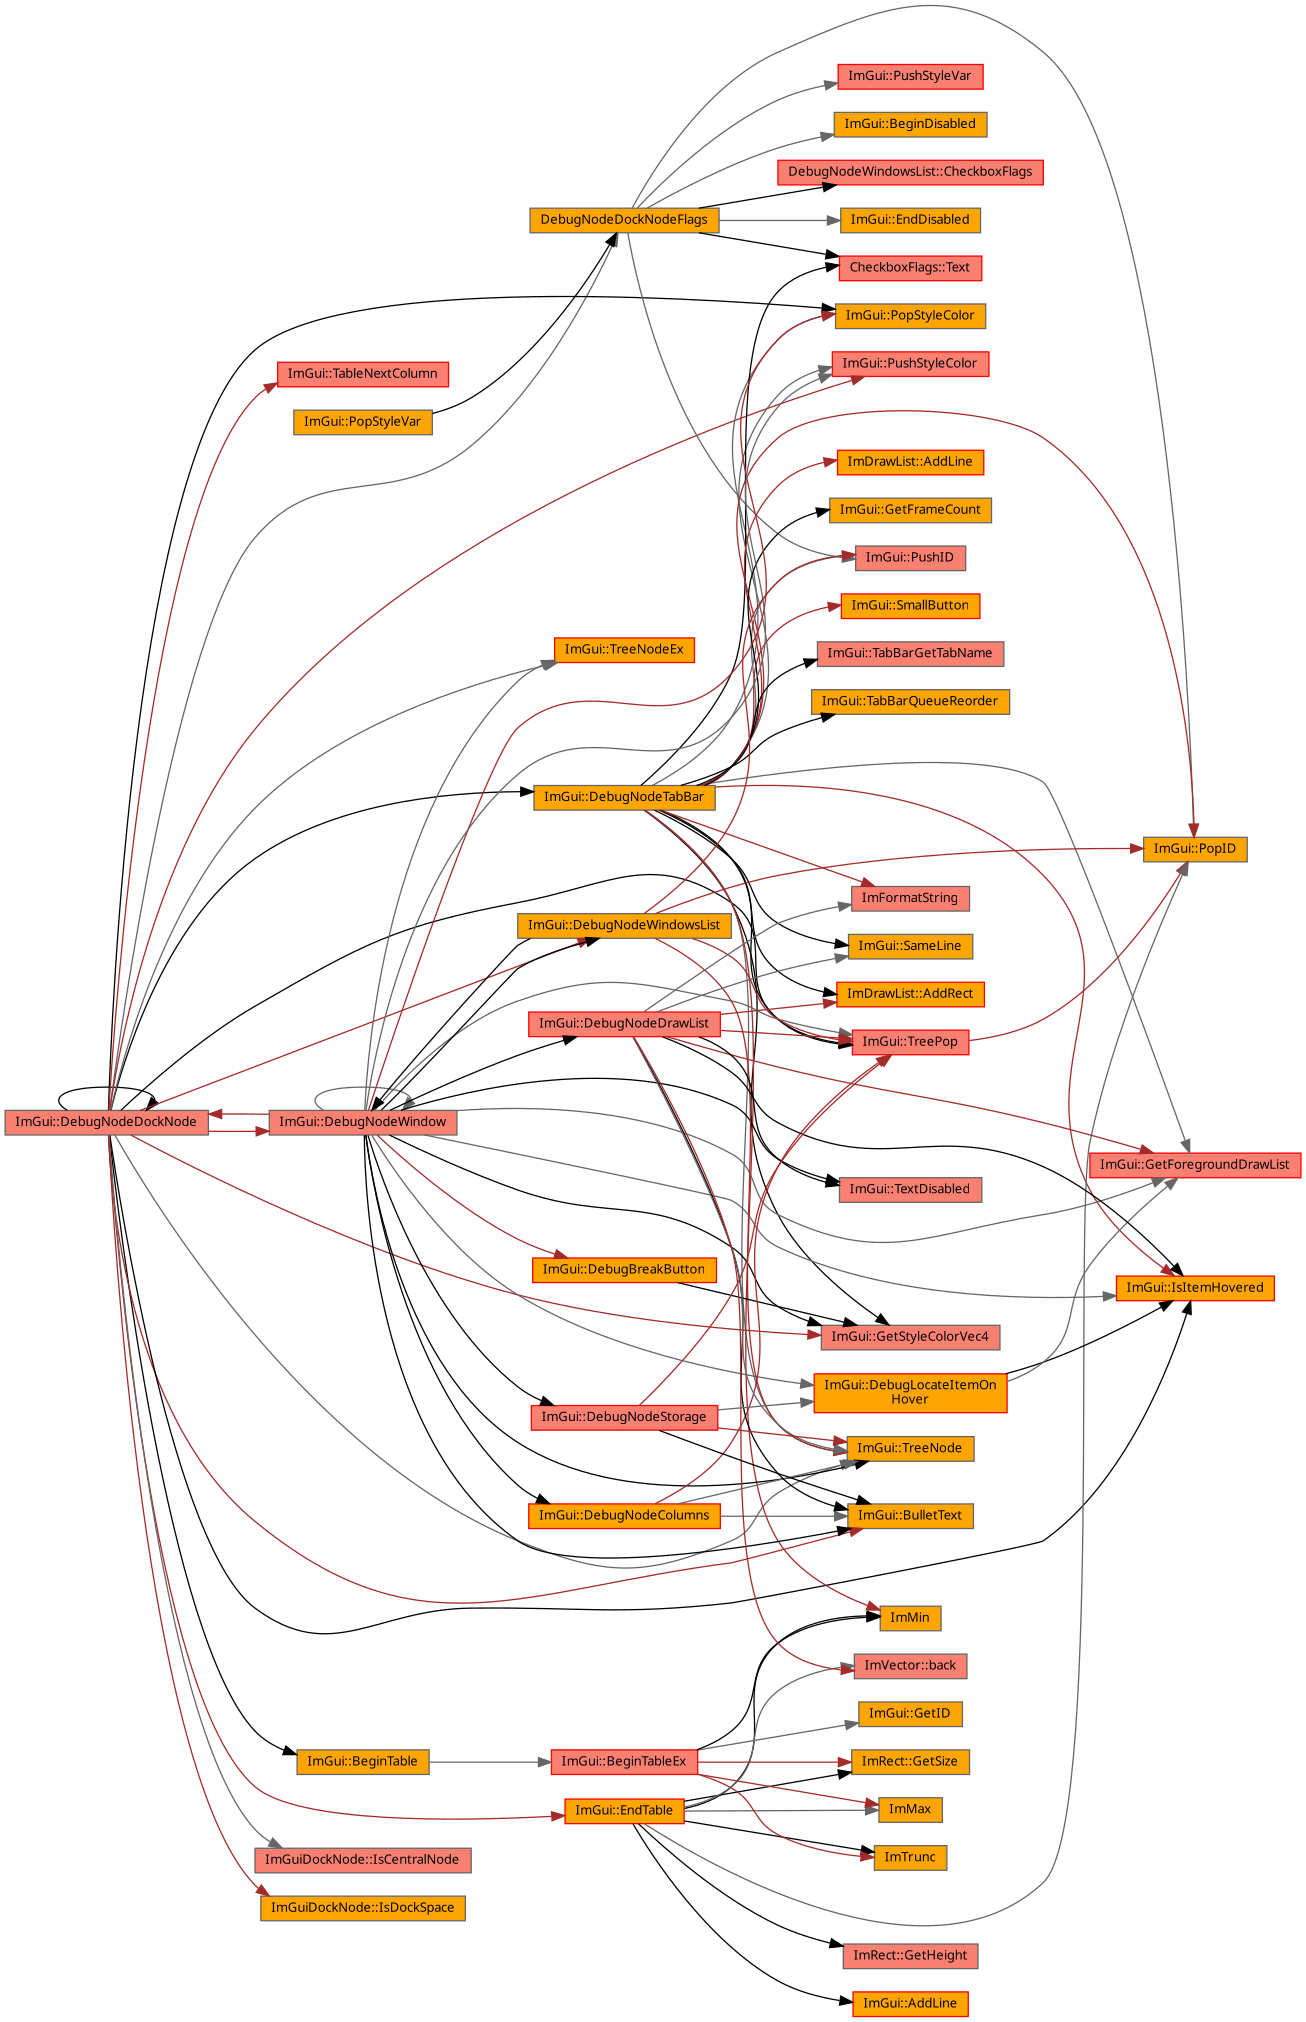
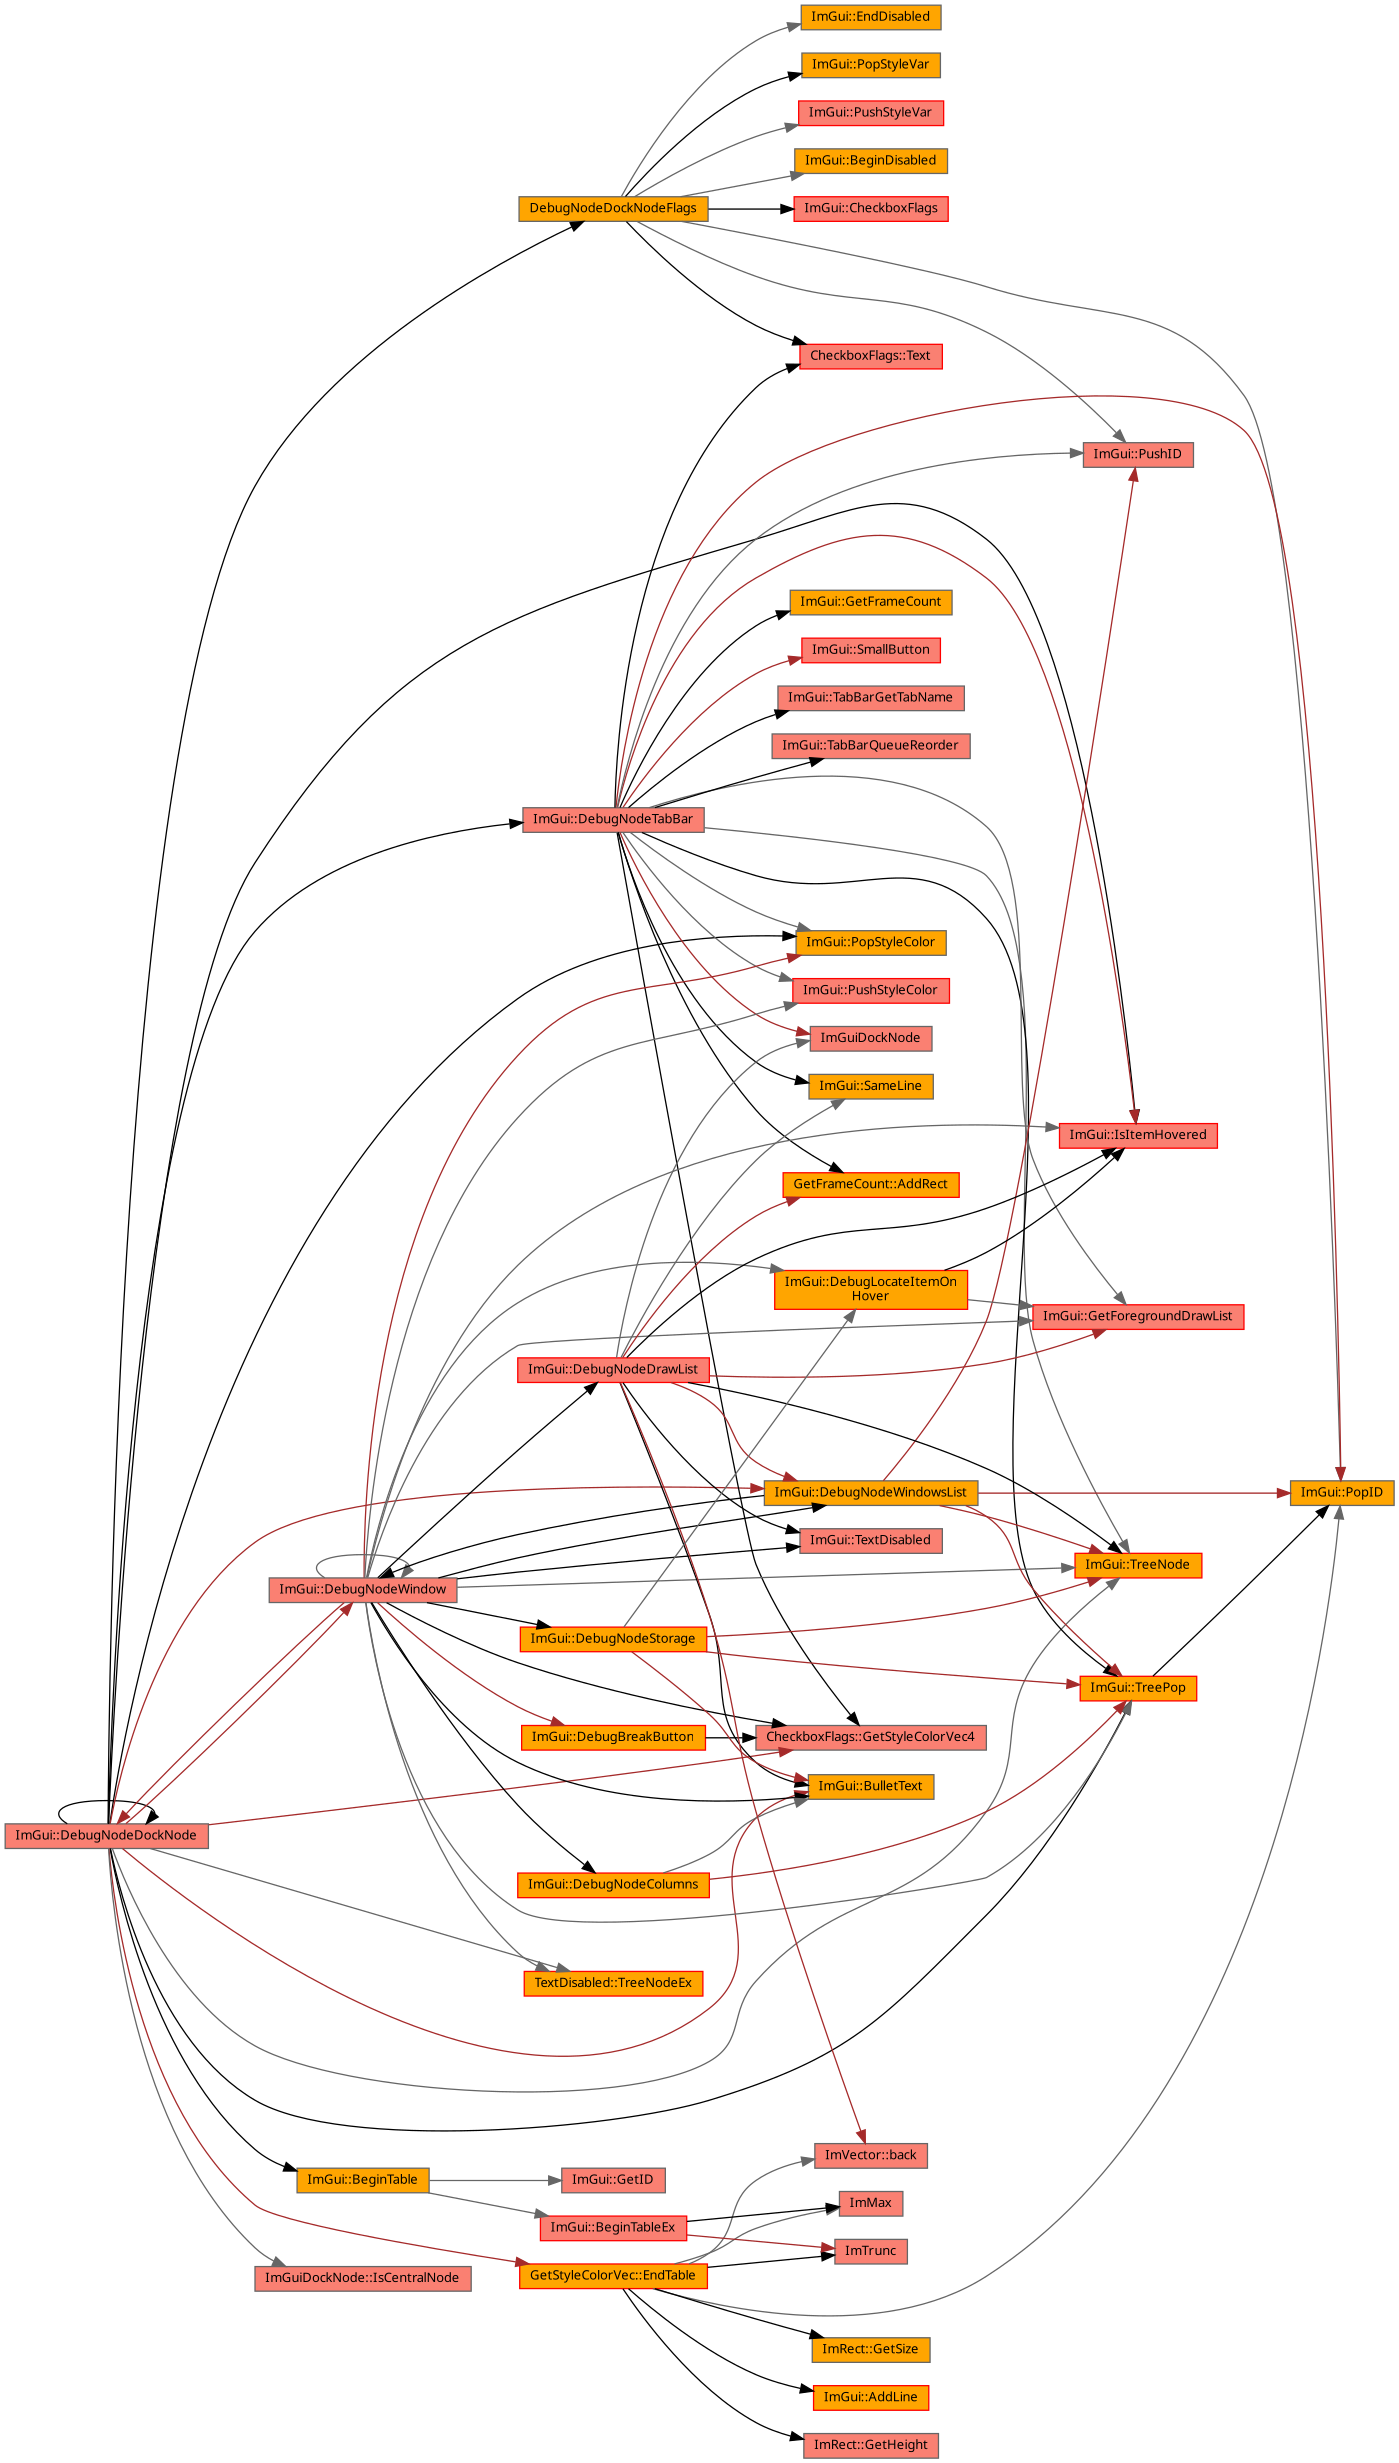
(911, 173) -> (871, 209)
(535, 345) -> (699, 125)
(363, 374) -> none
(911, 463) -> none
(228, 584) -> (154, 941)
(911, 606) -> (871, 650)
(358, 629) -> none
(625, 650) -> (614, 1984)
(911, 702) -> (871, 746)
(625, 798) -> (614, 820)
(911, 899) -> (871, 1039)
(1093, 982) -> (1237, 1596)
(911, 995) -> (871, 1185)
(780, 1034) -> (739, 1444)
(911, 1042) -> (1138, 1689)
(734, 1256) -> (899, 1436)
(1195, 1288) -> (1138, 1136)
(911, 1338) -> (871, 1738)
(625, 1418) -> (614, 1639)
(516, 1441) -> (744, 1578)
(911, 1449) -> (1138, 1566)
(763, 1468) -> (716, 1721)
(724, 1493) -> none
(911, 1618) -> none
(911, 1714) -> (614, 2180)
(772, 1738) -> (489, 2180)
(768, 1762) -> none
(794, 1791) -> (757, 2215)
(911, 1810) -> (871, 2204)
(625, 1811) -> (614, 2276)
(911, 1858) -> (871, 2252)
(363, 1908) -> none
